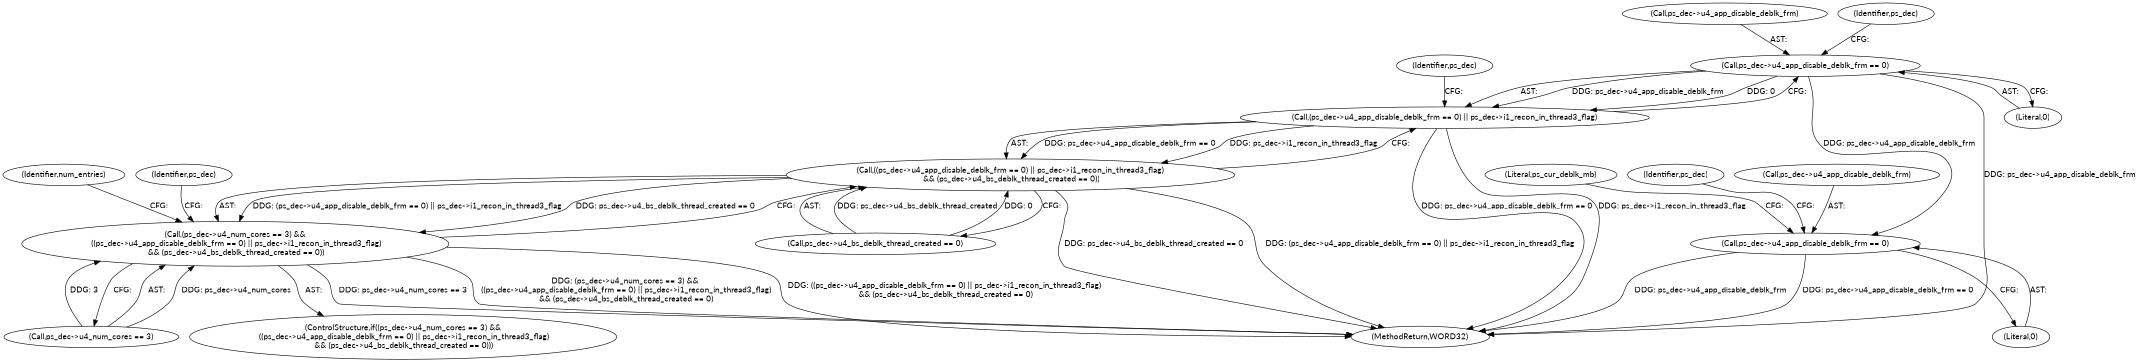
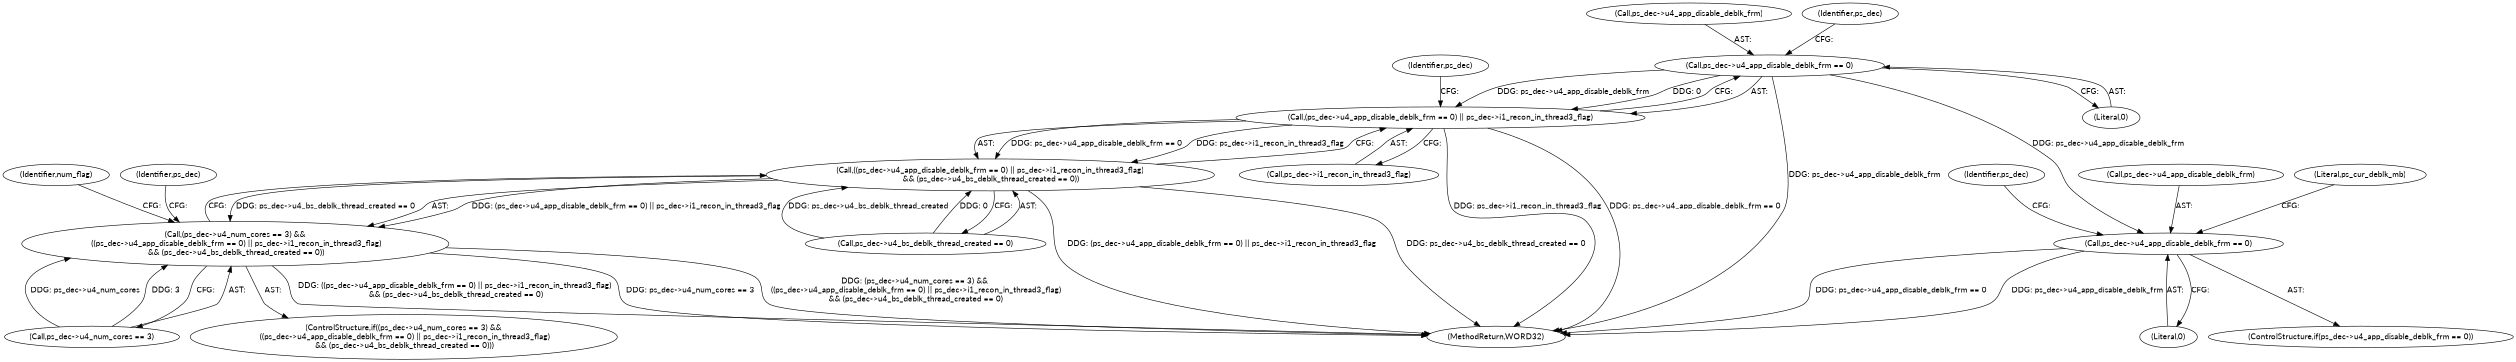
(64, 175) -> (56, 175)
none -> (1339, 175)
none -> (2361, 337)
